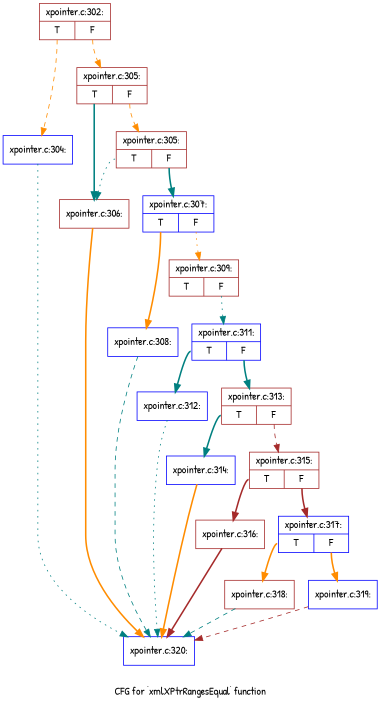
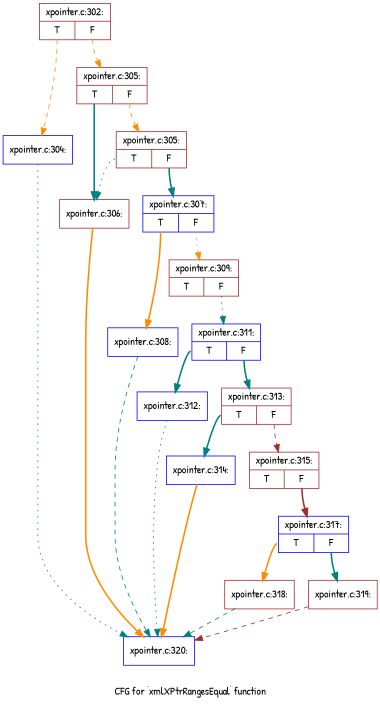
(230, 534) -> none
(332, 563) -> (332, 563)
(343, 595) -> (343, 595)
